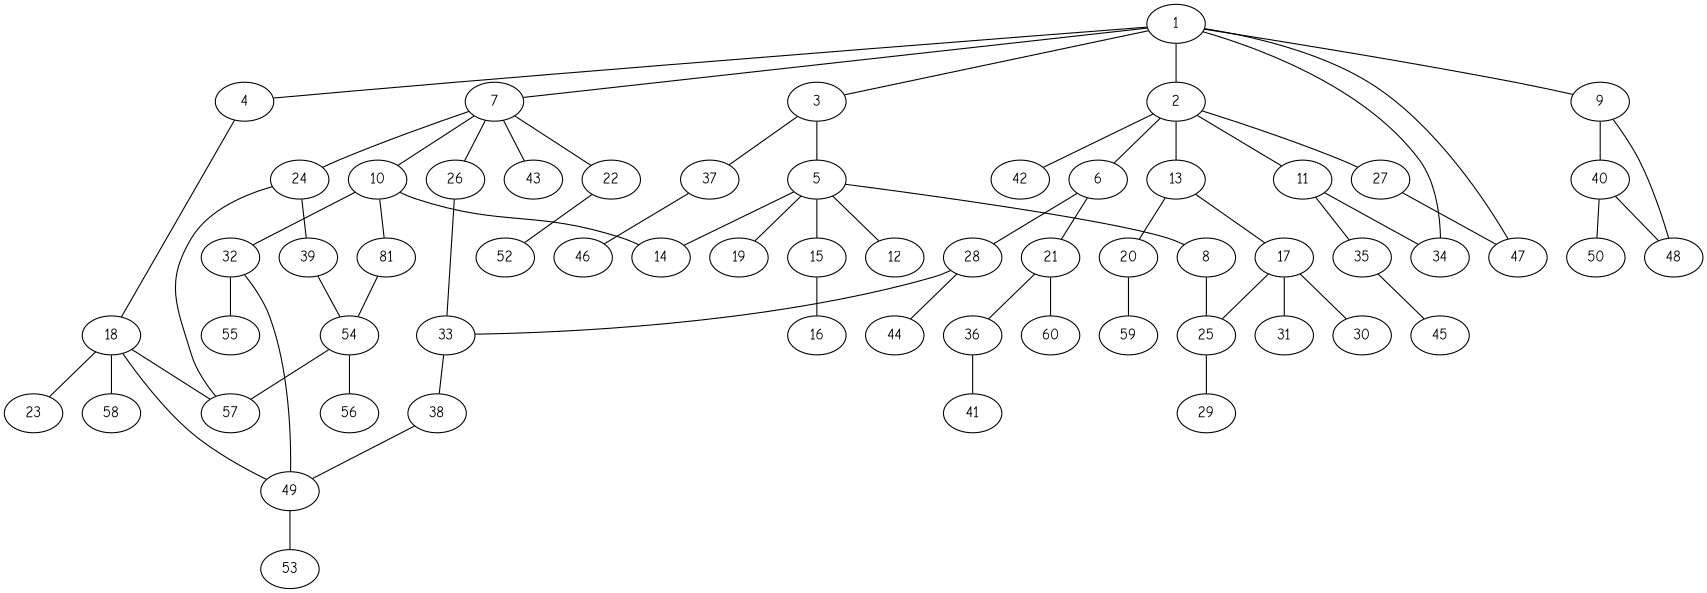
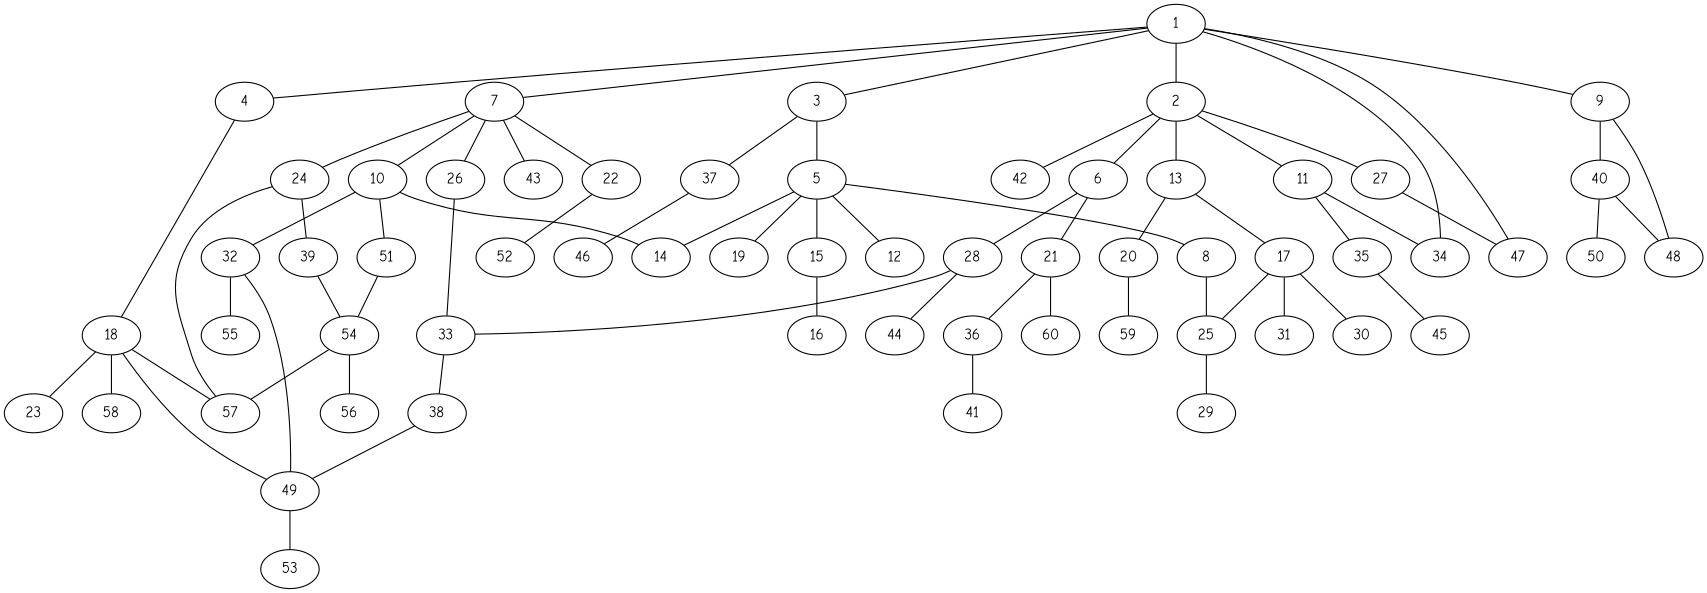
(386, 258) -> (386, 258)
